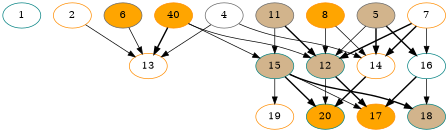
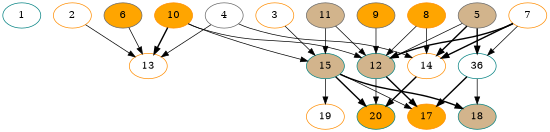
(174, 15) -> (174, 15)
none -> (275, 15)
none -> (376, 15)
(294, 35) -> (348, 38)
(427, 66) -> (477, 66)
